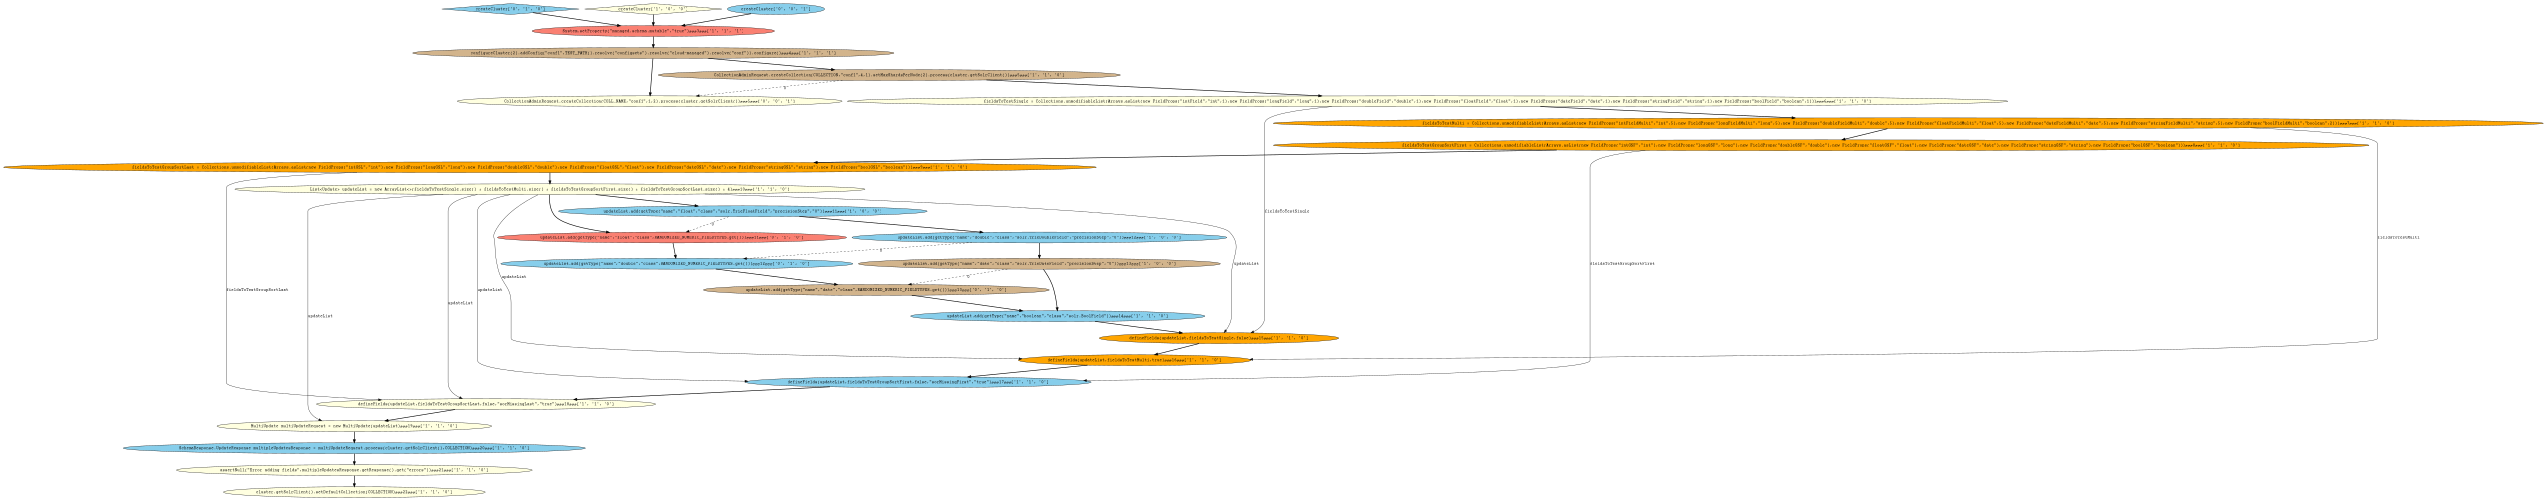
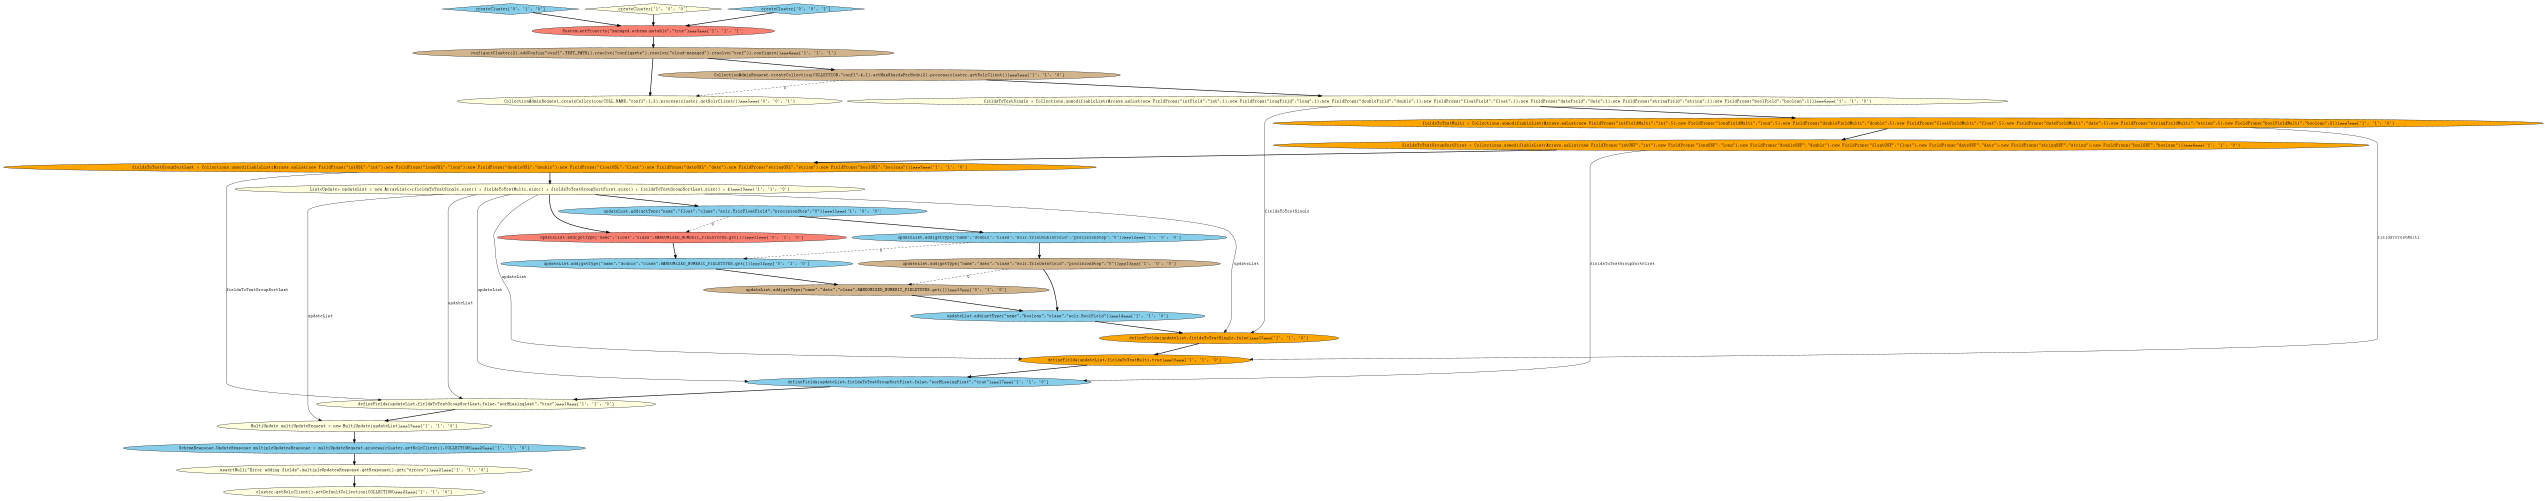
(776, 9) -> (796, 9)
